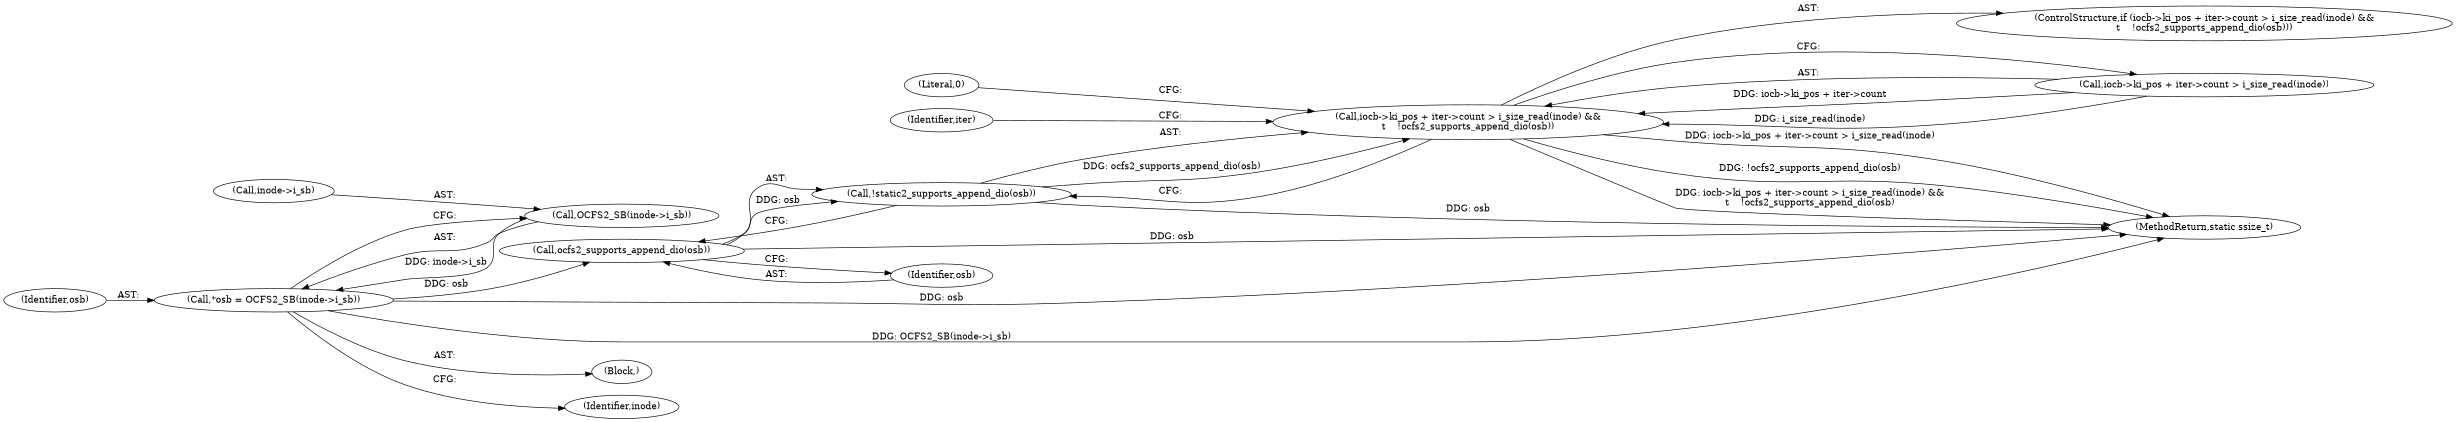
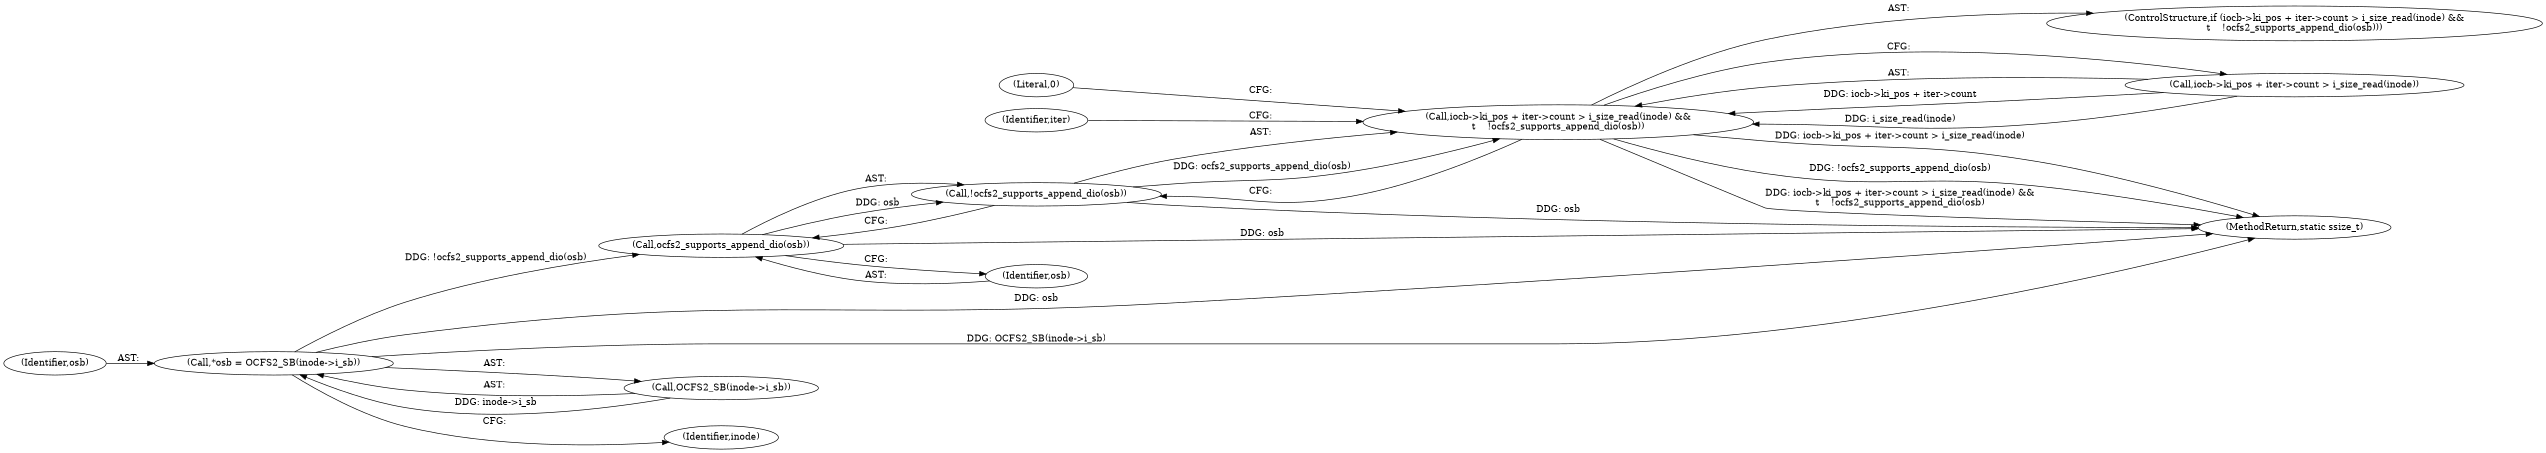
(274, 191) -> none
(942, 194) -> (1036, 194)
(446, 216) -> (496, 364)
(446, 284) -> (496, 258)
(622, 372) -> none
